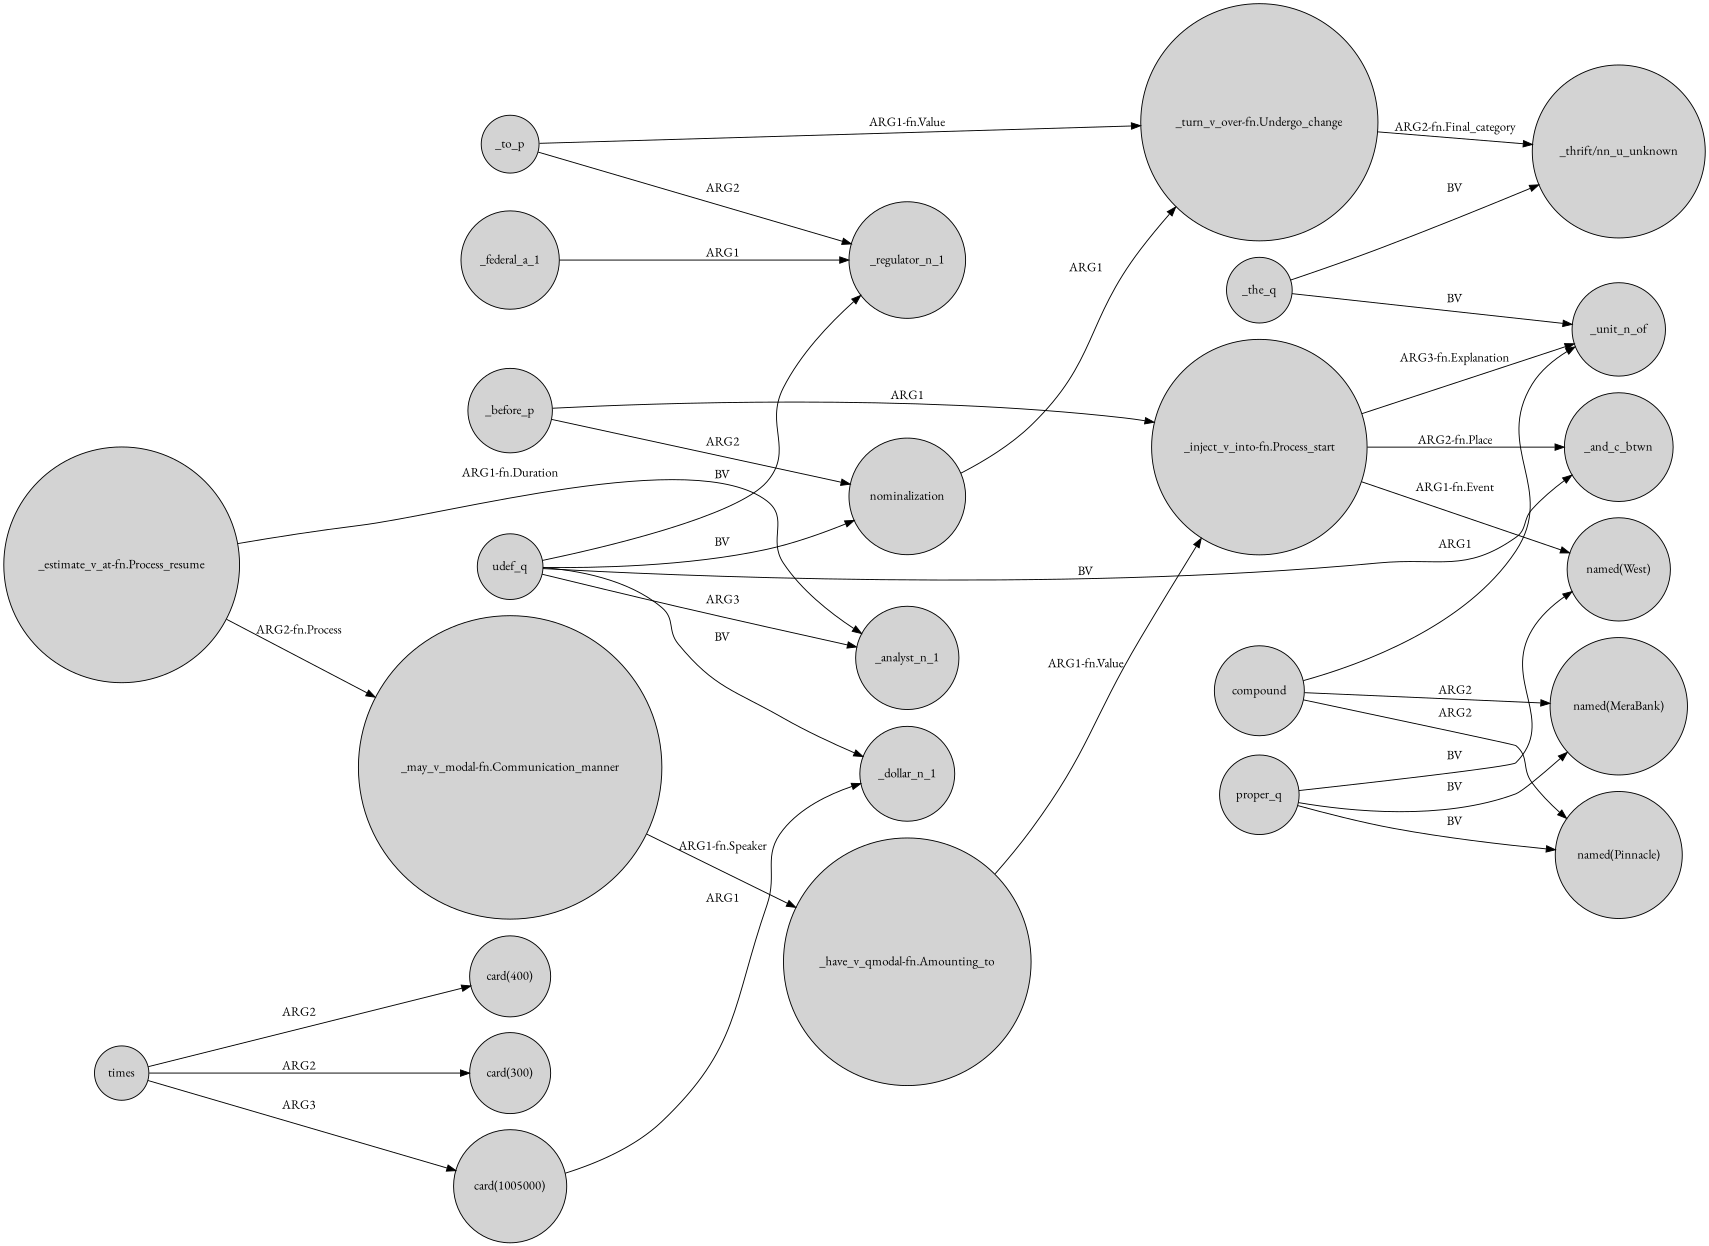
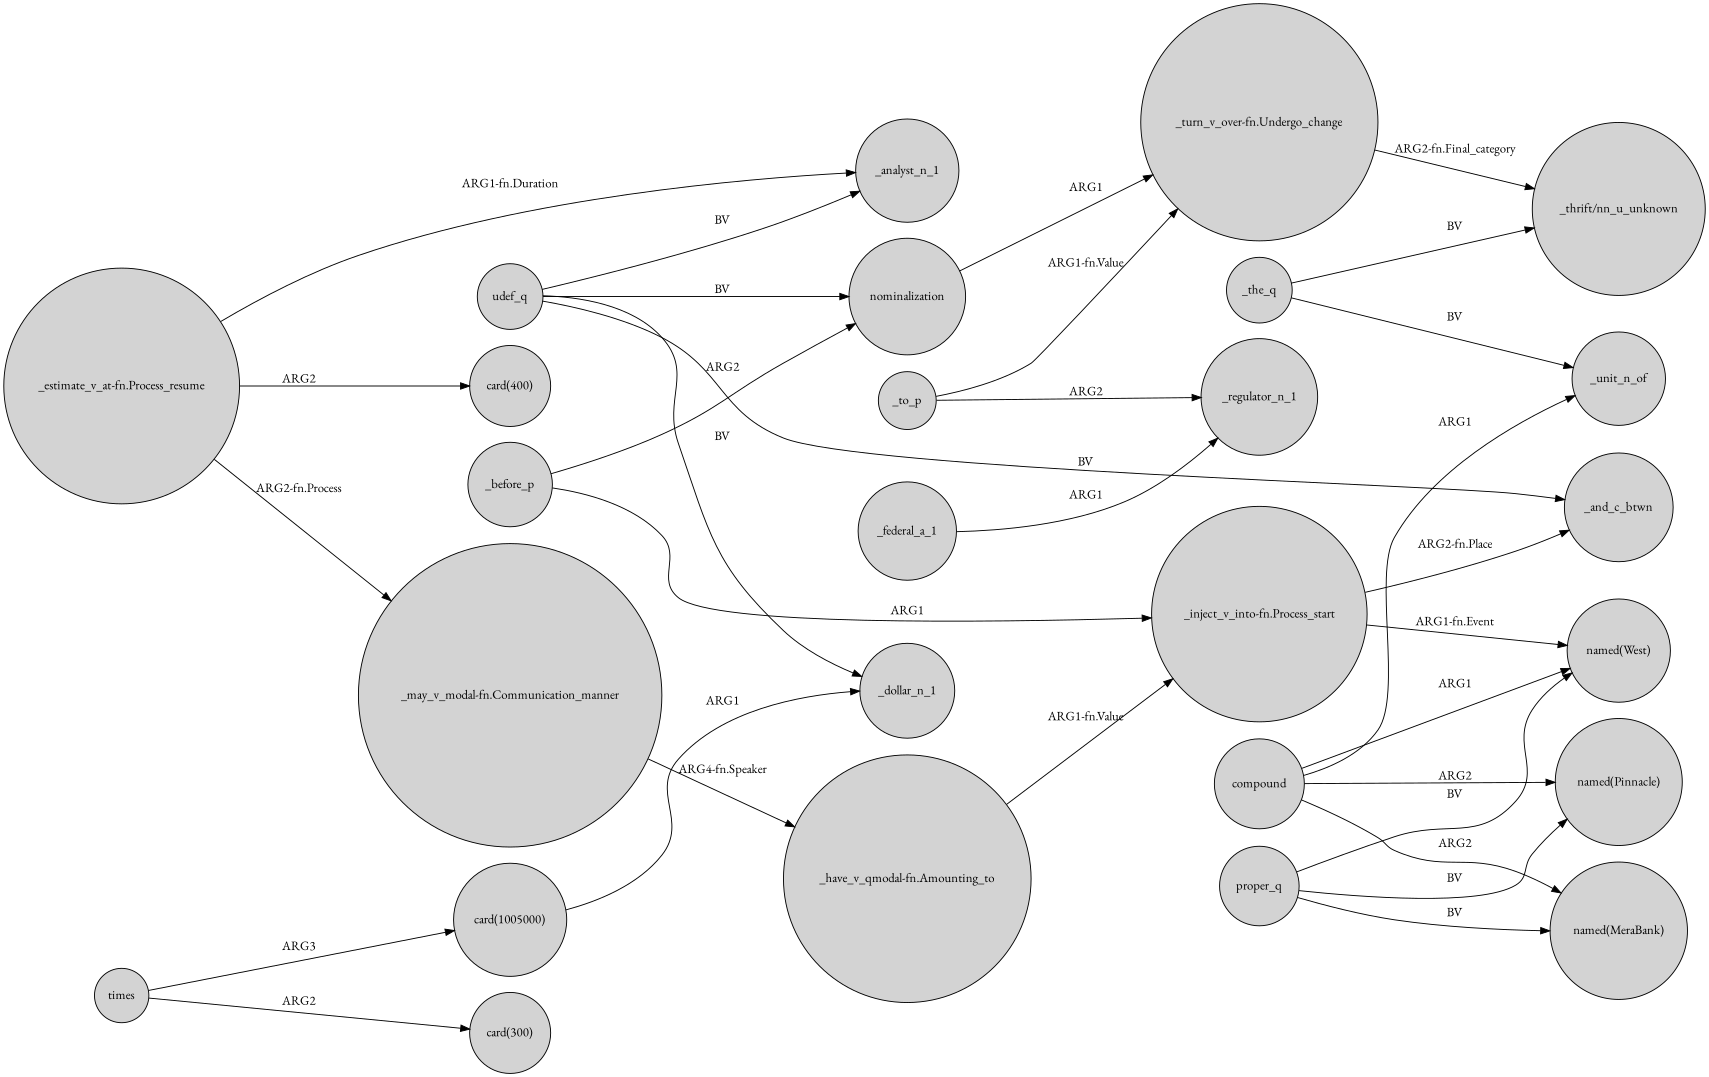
(1464, 380) -> none
(764, 484) -> none
(723, 600) -> (723, 220)
none -> (1432, 720)
(723, 846) -> (723, 770)
(305, 1027) -> (350, 386)
